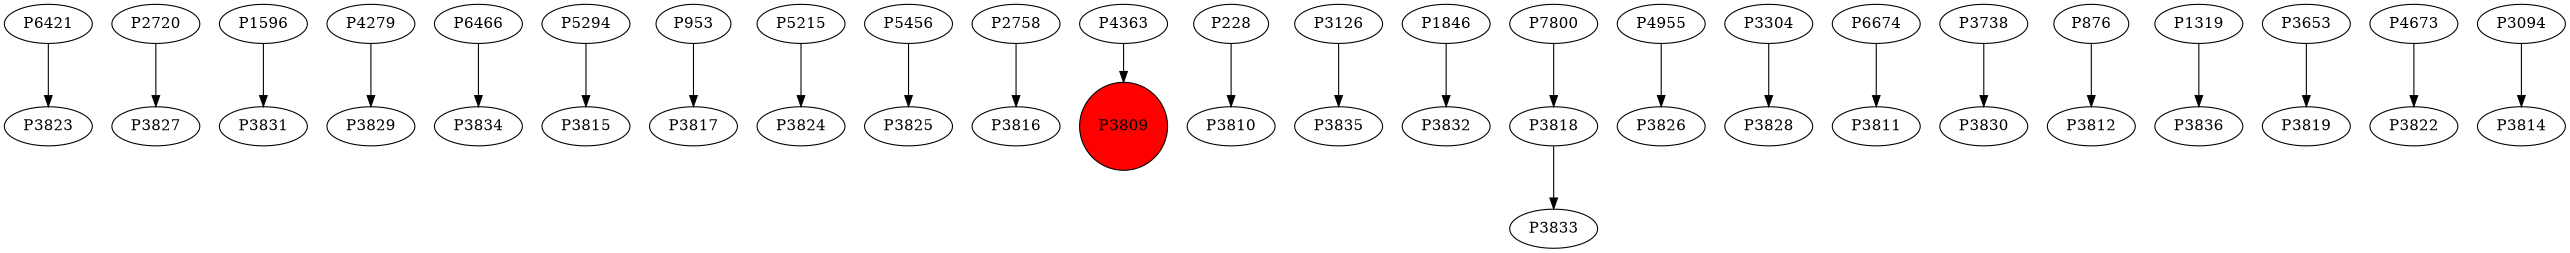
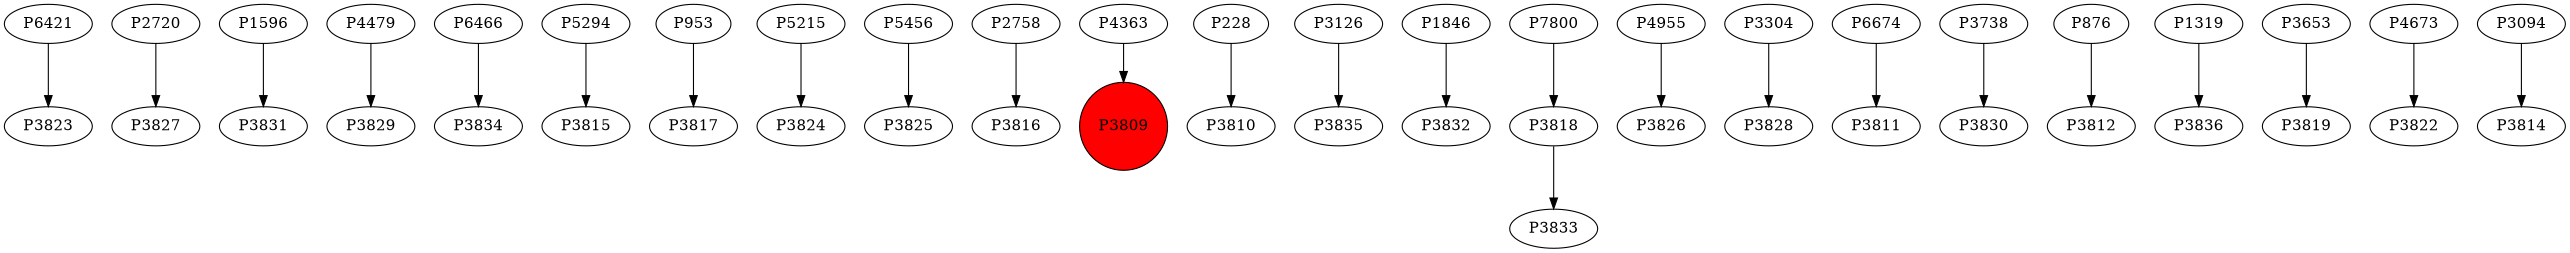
(371, 24) -> (371, 24)
